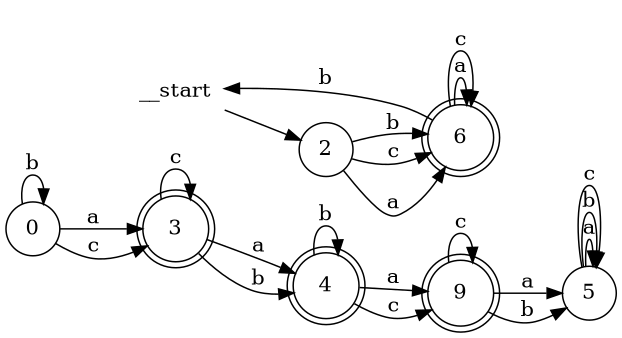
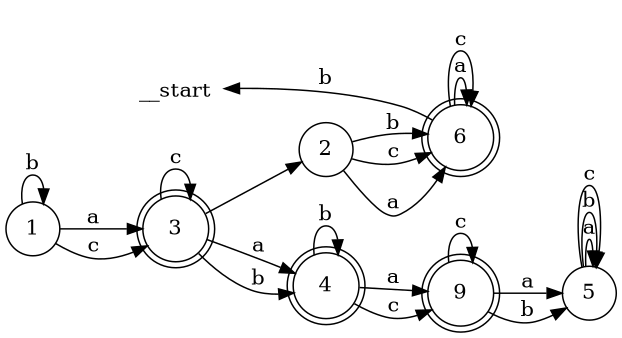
(256, 122) -> (247, 191)
(33, 229) -> (33, 229)
